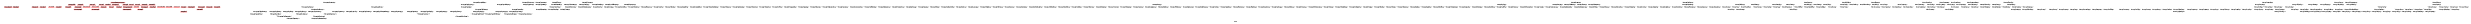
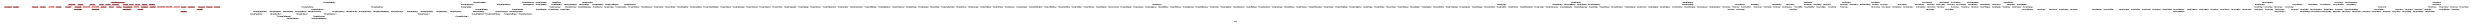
none -> (2022, 5)
(2016, 10) -> none
(2085, 10) -> none
